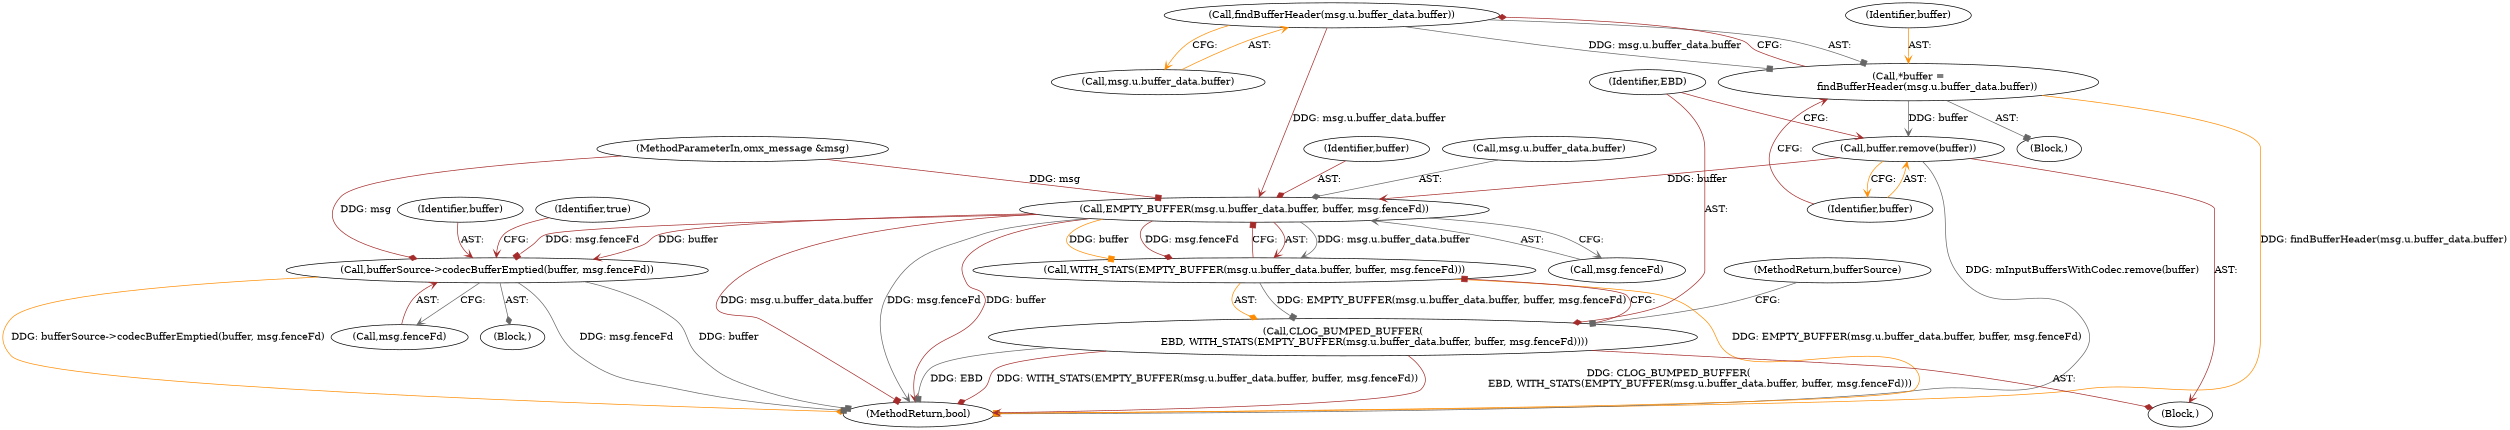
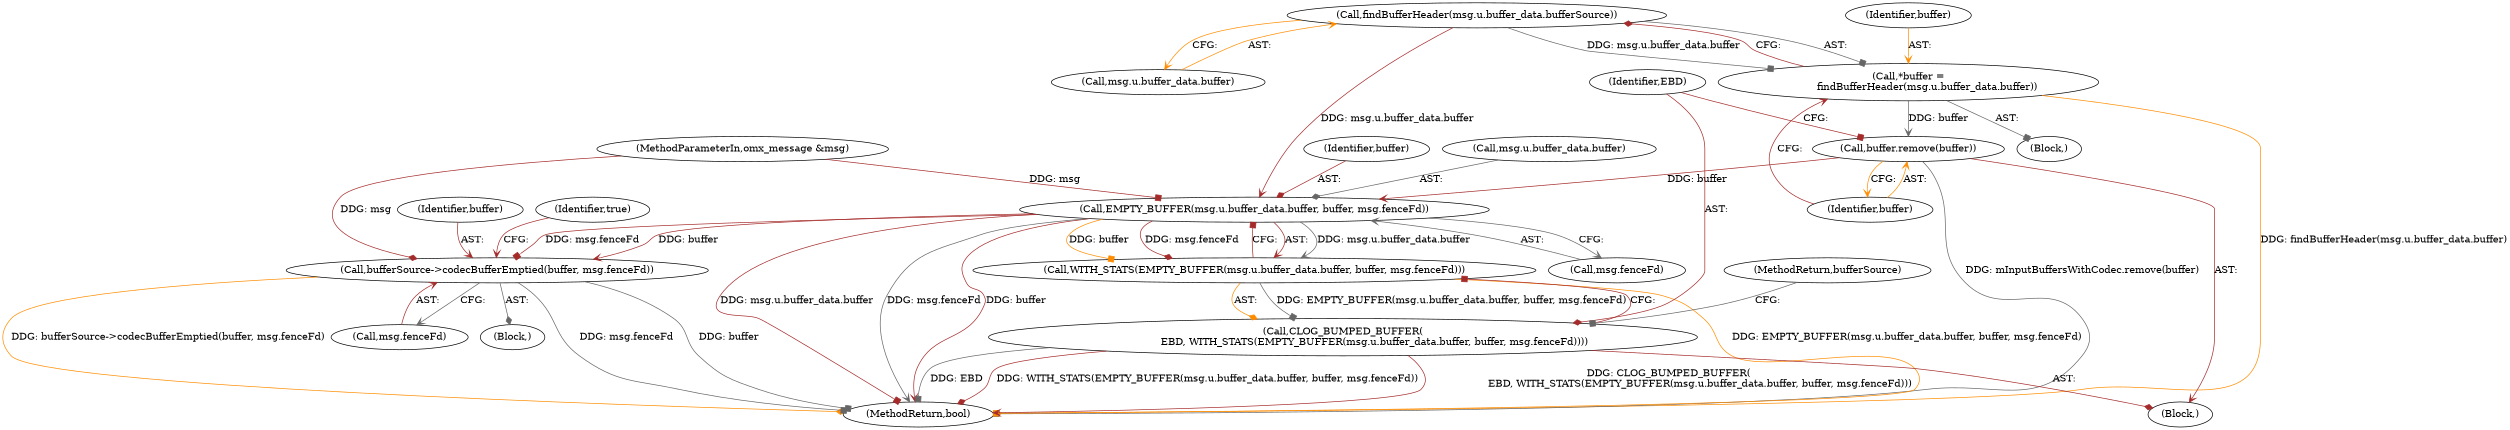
(1332, 15) -> (1477, 15)
(1768, 115) -> (1768, 115)
